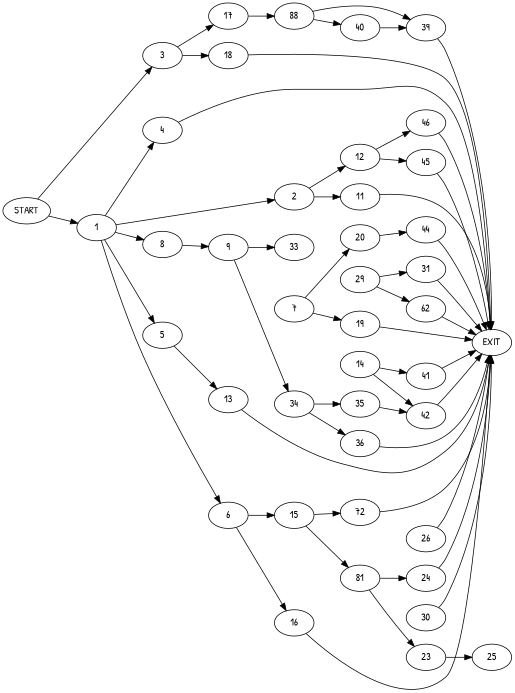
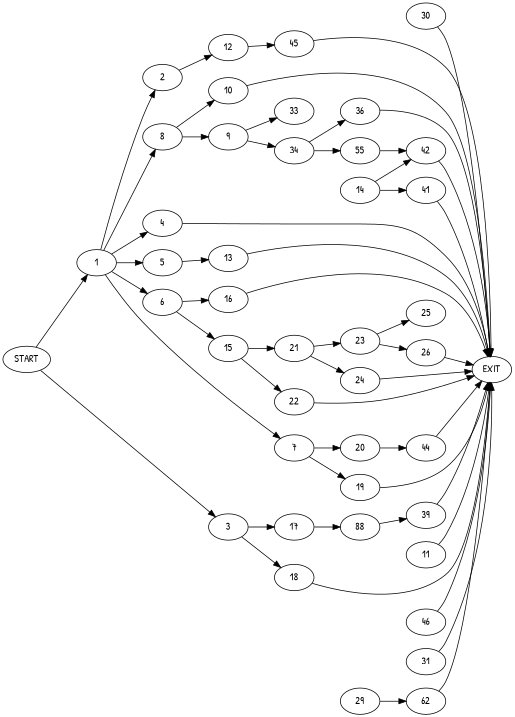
(360, 28) -> none
none -> (228, 91)
(390, 142) -> none
(324, 197) -> none
(389, 275) -> none
none -> (389, 346)
none -> (183, 361)
(360, 404) -> (360, 151)
(360, 512) -> (294, 402)
(360, 578) -> (294, 348)
